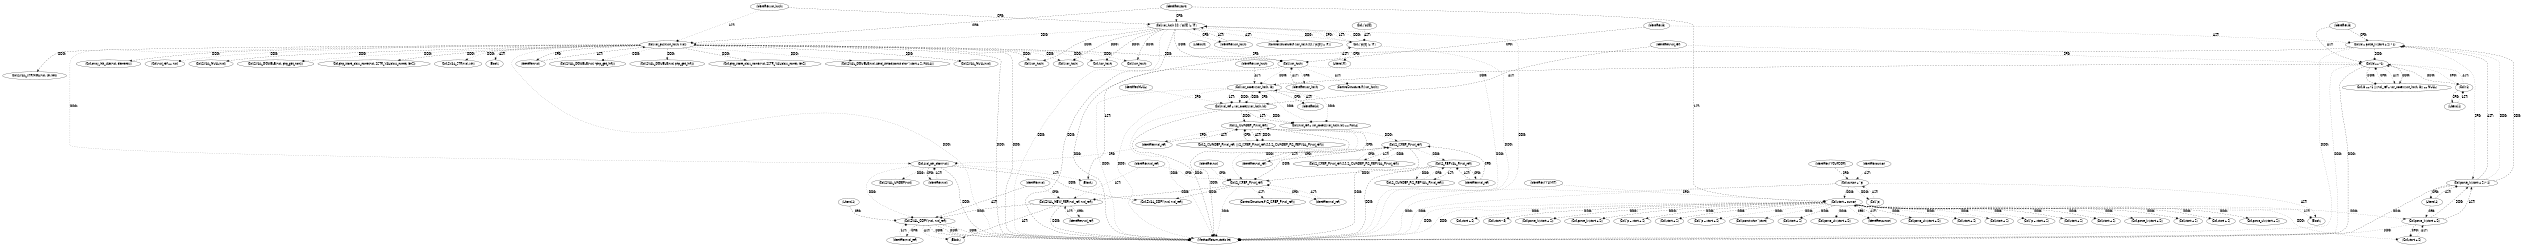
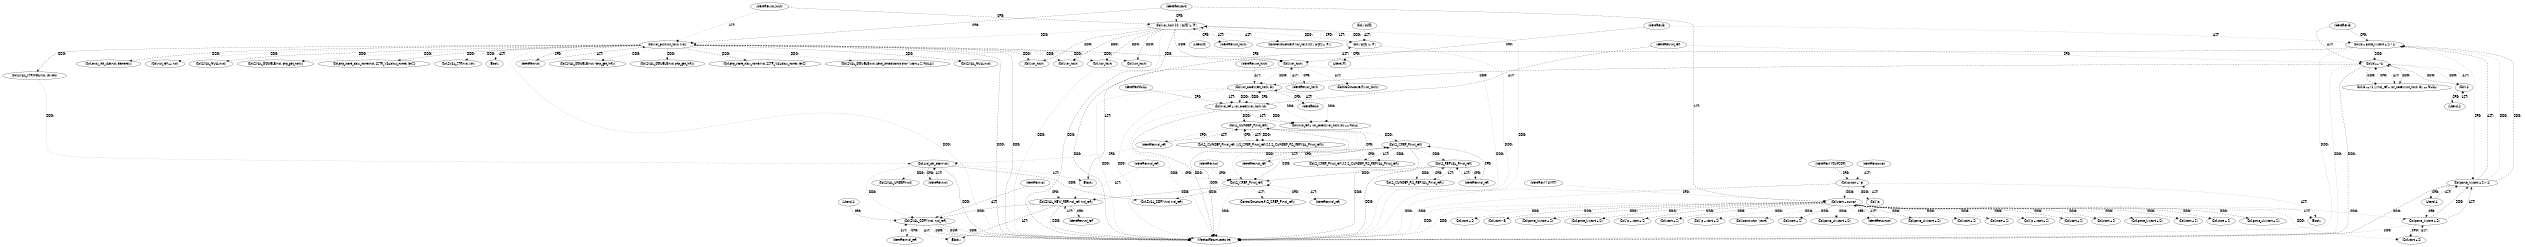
(2454, 76) -> (2454, 76)
(2475, 87) -> (2475, 87)
(1254, 88) -> (1254, 88)
(1183, 96) -> (1183, 96)
(161, 151) -> (441, 162)
